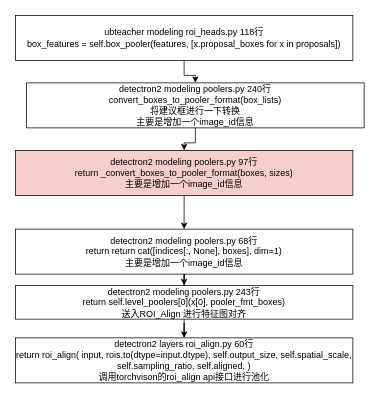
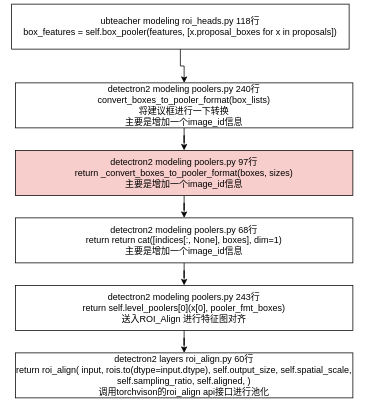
(184, 38) -> (180, 27)
(195, 105) -> (184, 105)
(184, 252) -> (184, 240)
(184, 302) -> (184, 308)
(184, 360) -> (184, 375)
